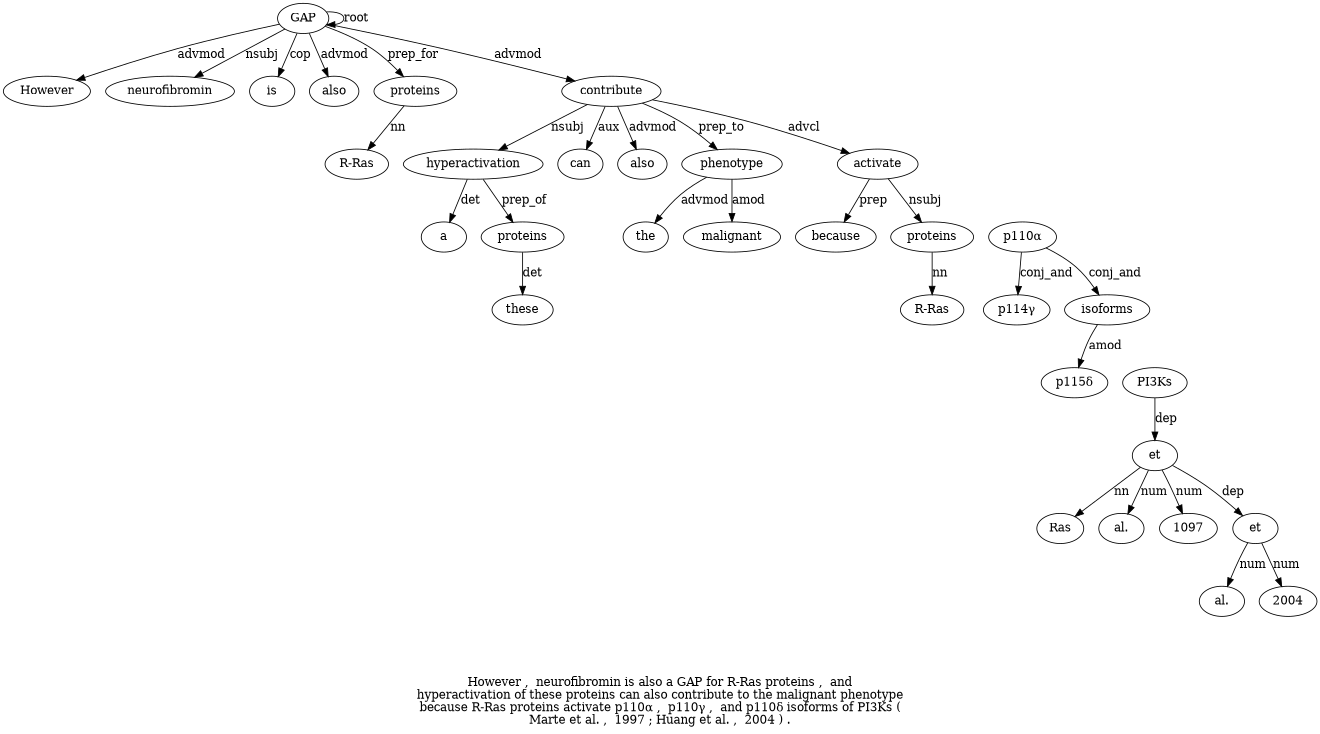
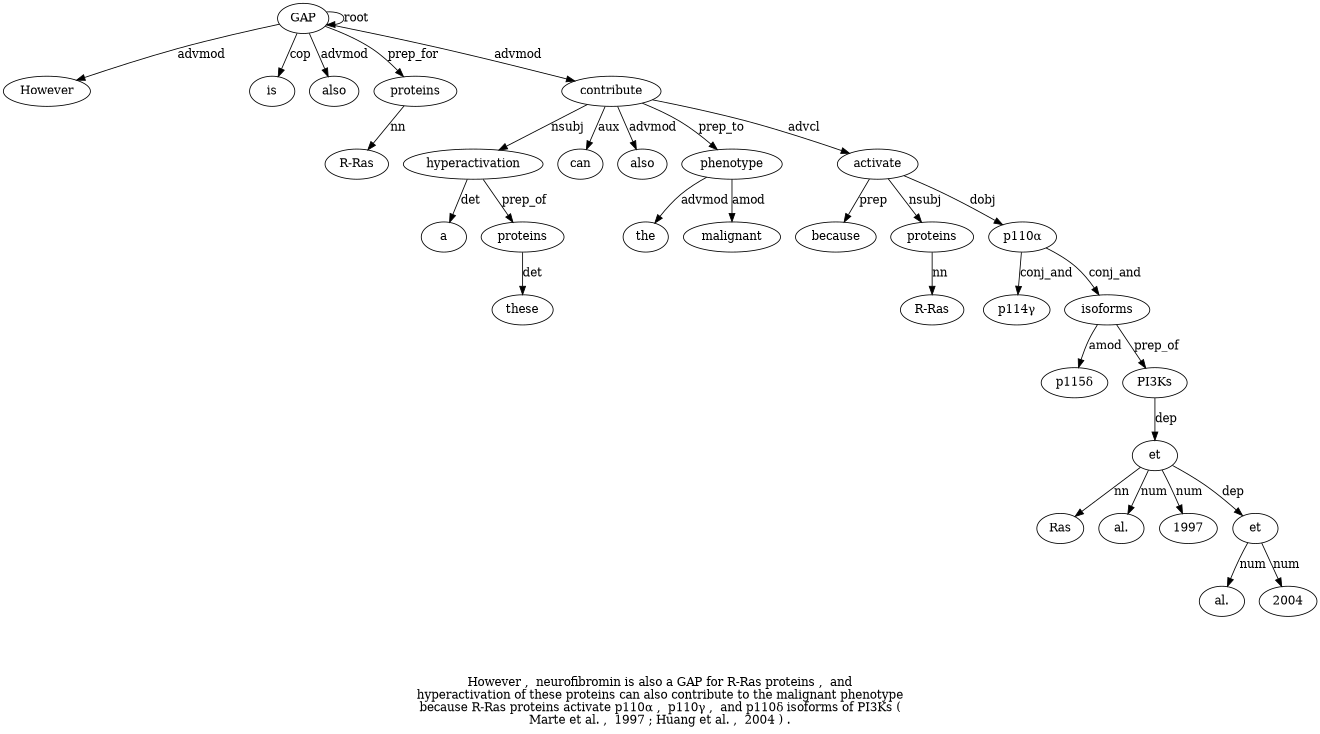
(170, 91) -> none
none -> (950, 197)
none -> (1129, 343)
(1188, 528) -> (1188, 528)
